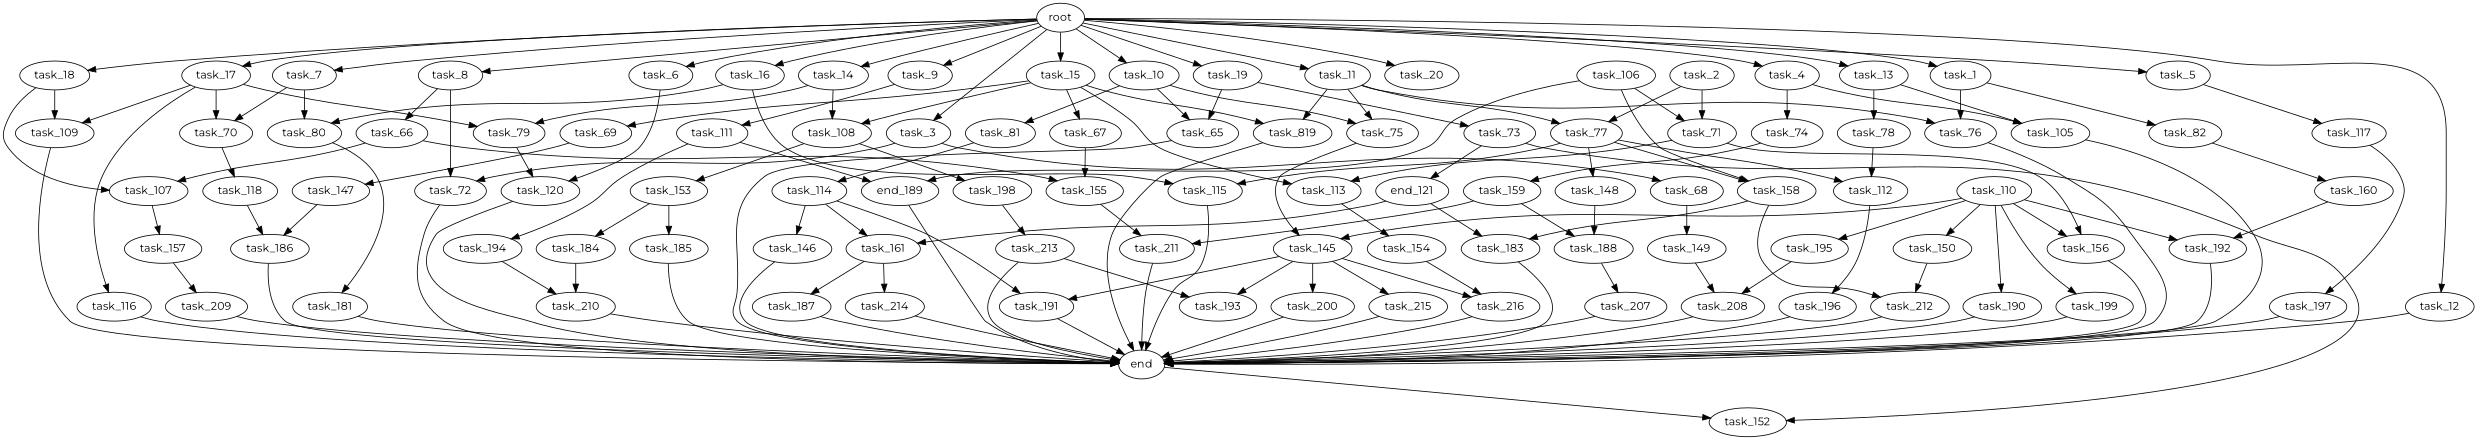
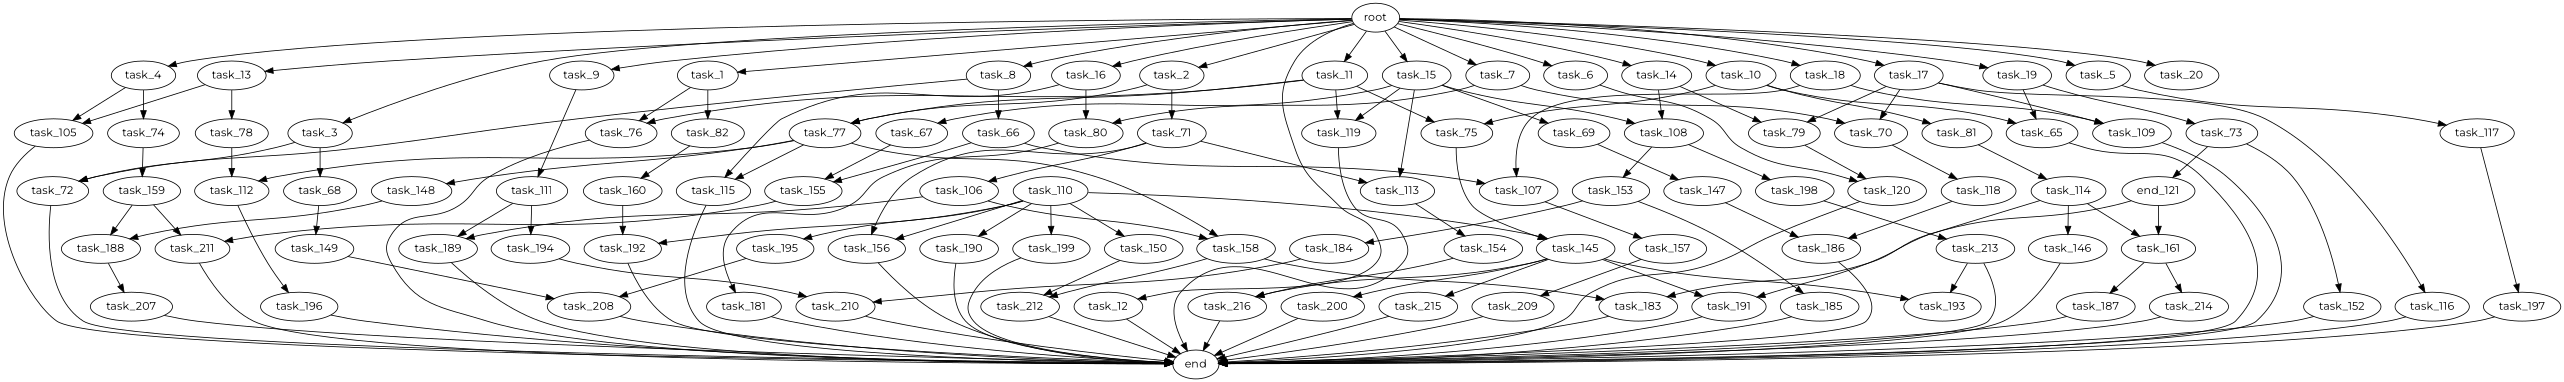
none -> (1280, 45)
(1647, 97) -> (1071, 162)
(1293, 133) -> (1339, 133)
(900, 191) -> (438, 249)
(1434, 392) -> (1771, 353)
